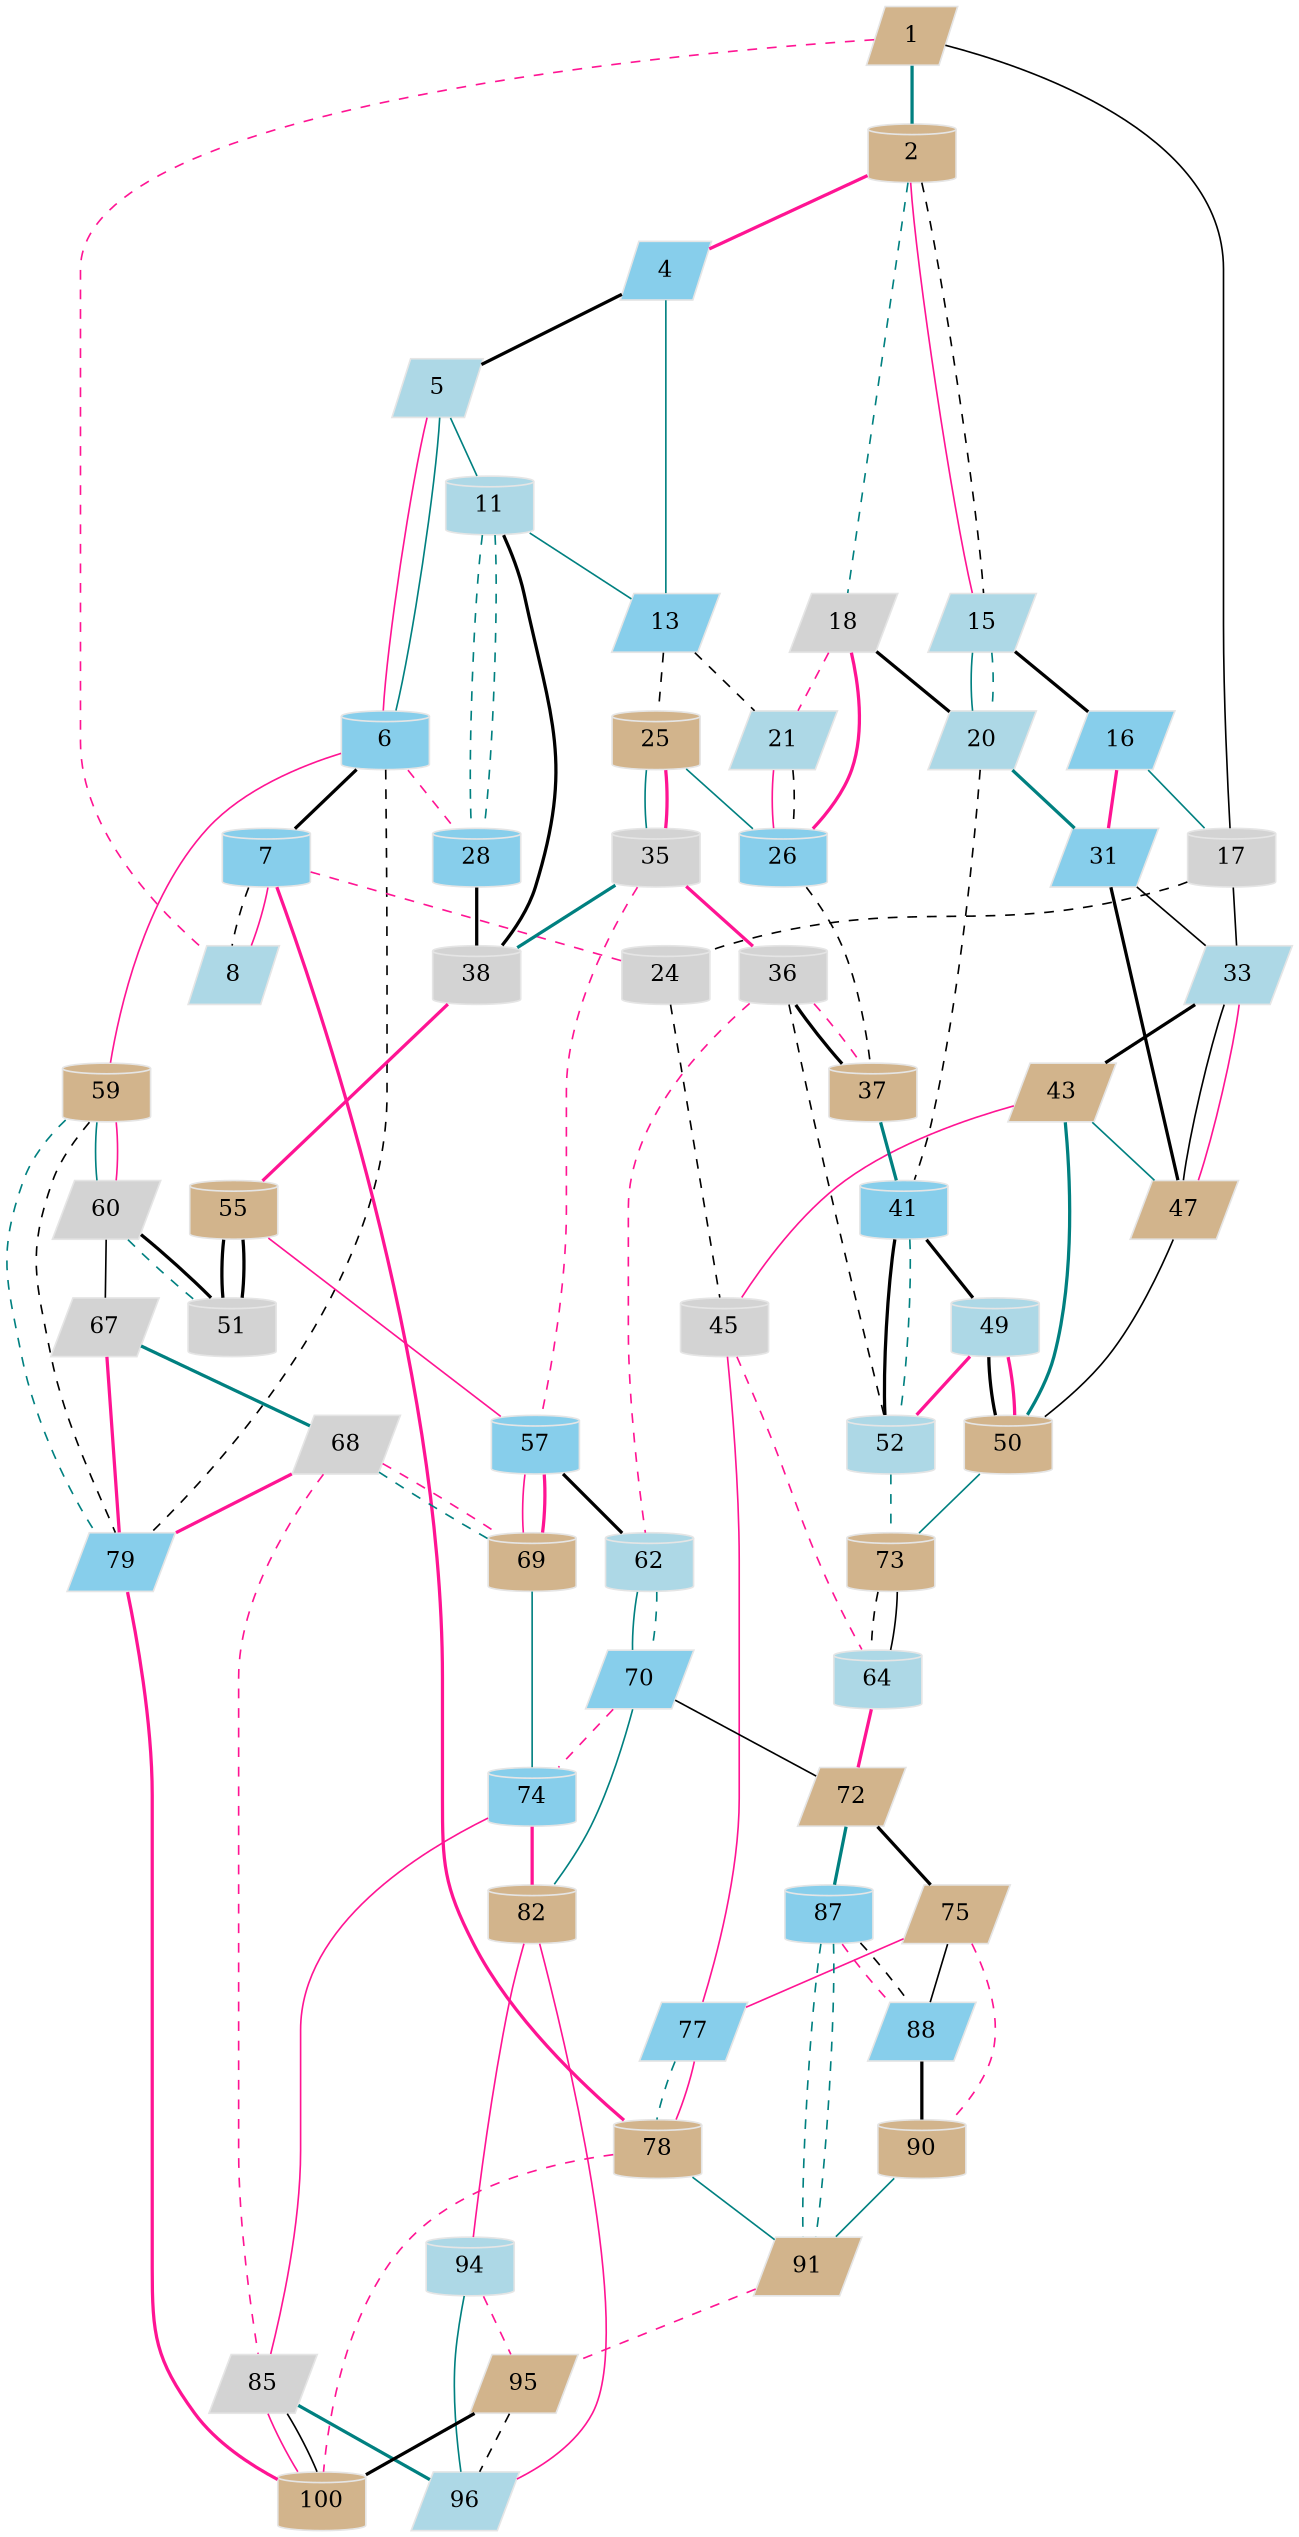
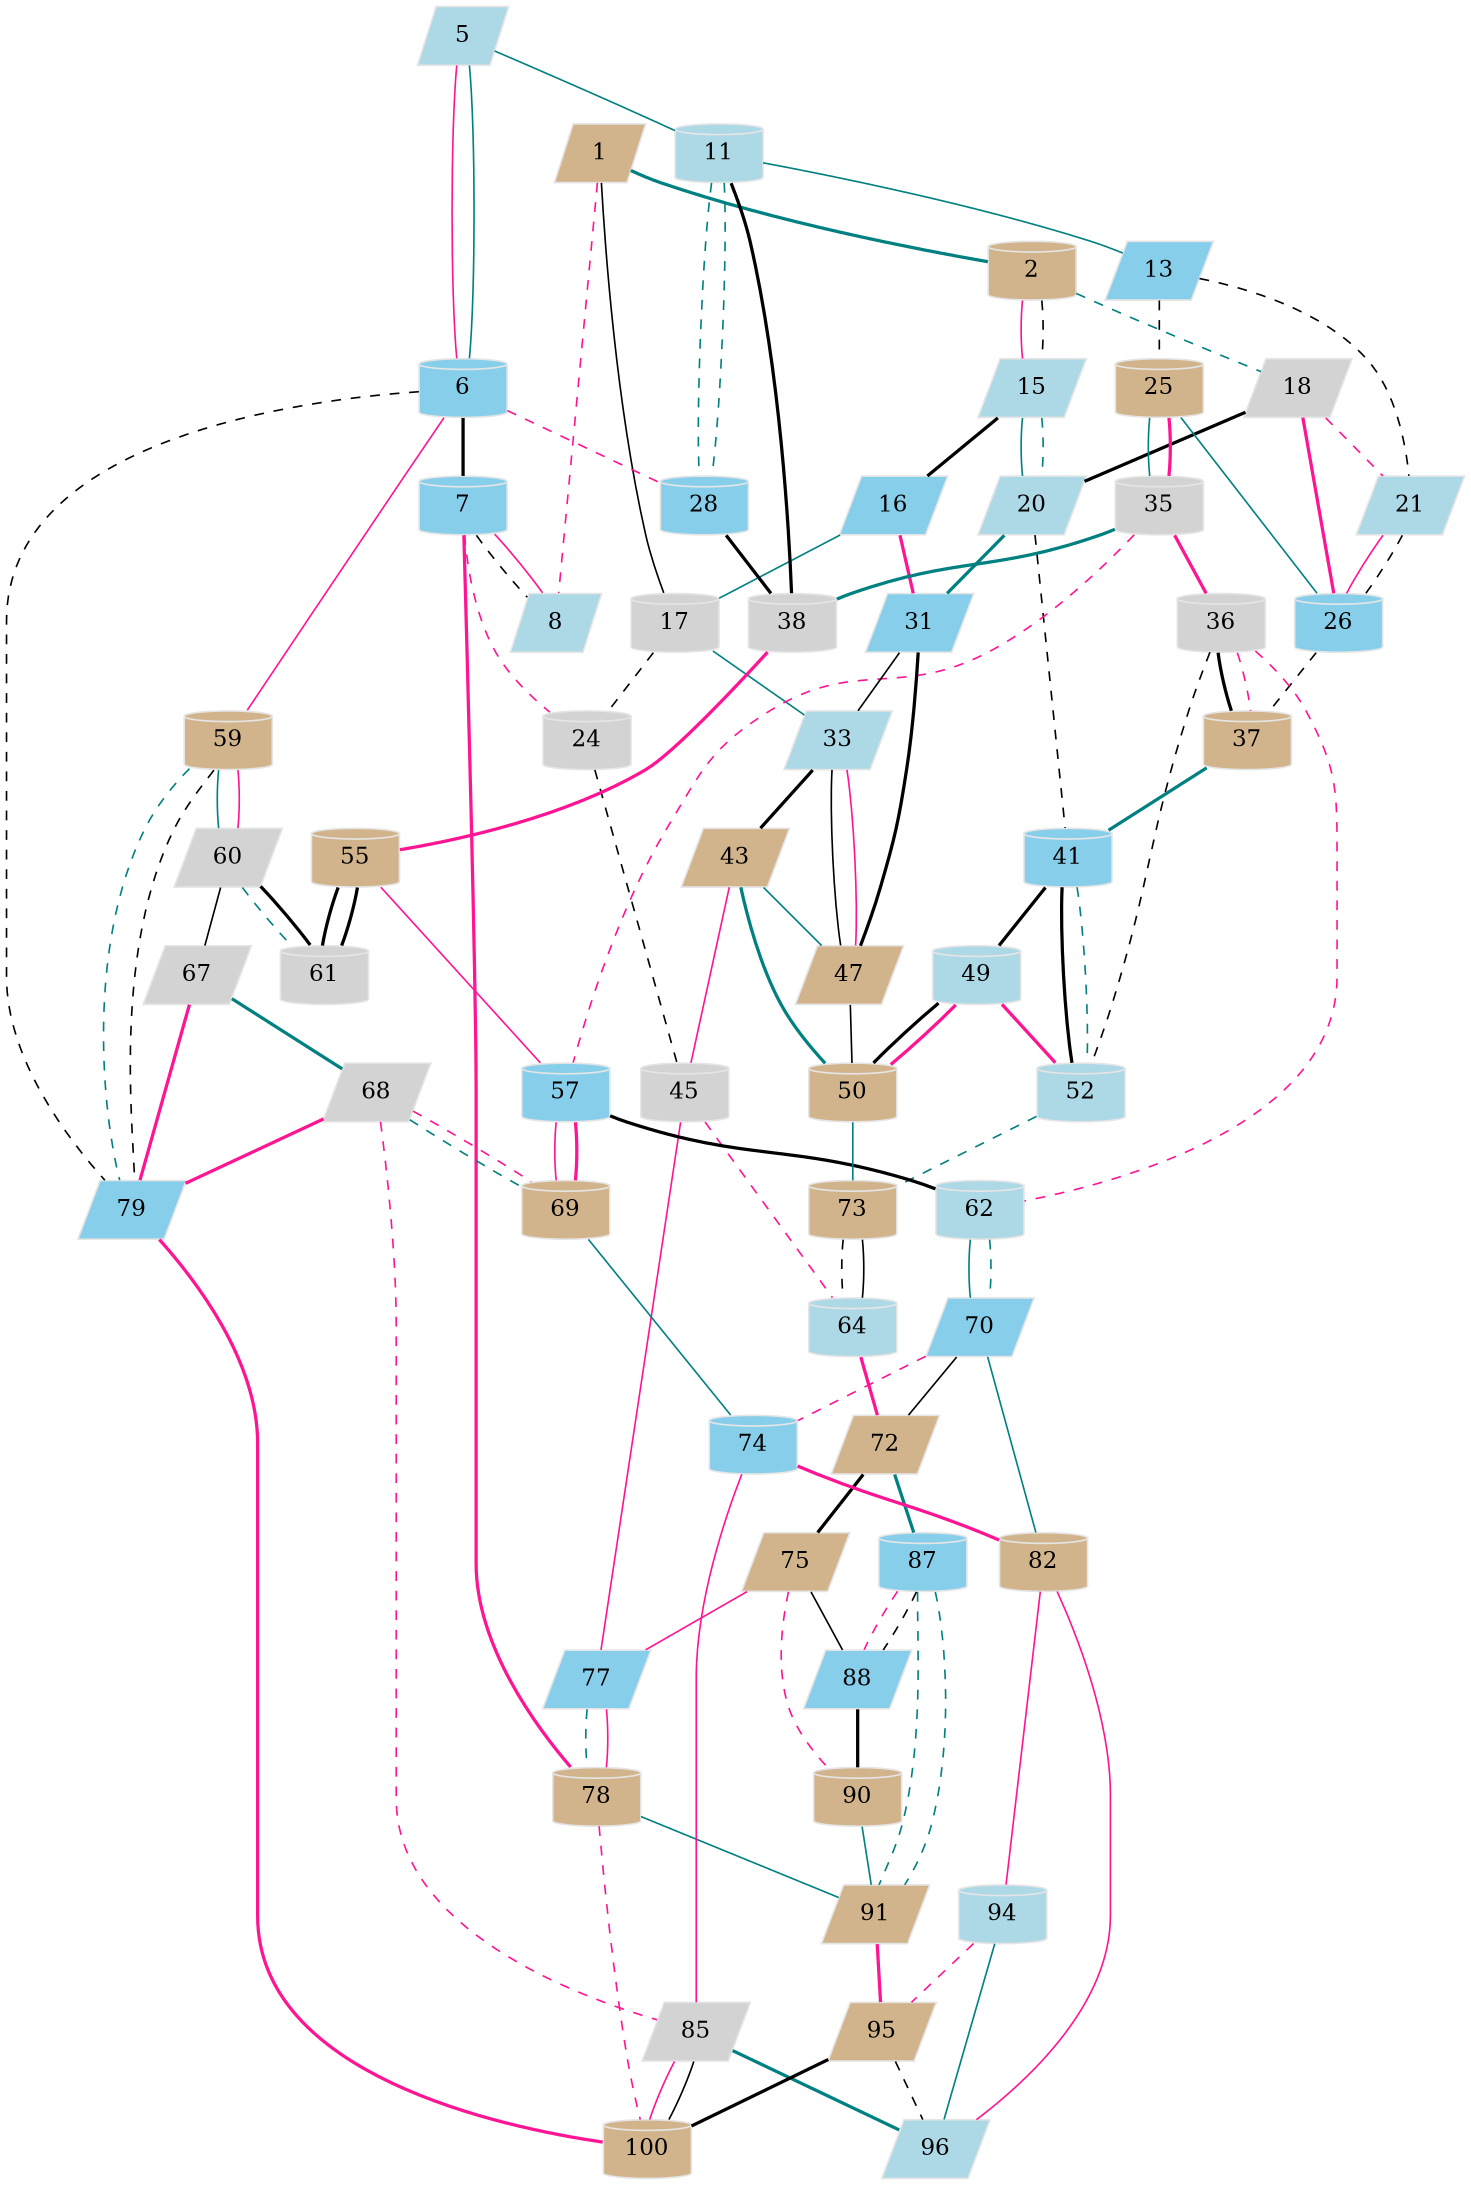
(666, 271) -> none
(1235, 917) -> (759, 683)
(232, 1327) -> (324, 975)
(666, 2325) -> (879, 1973)
